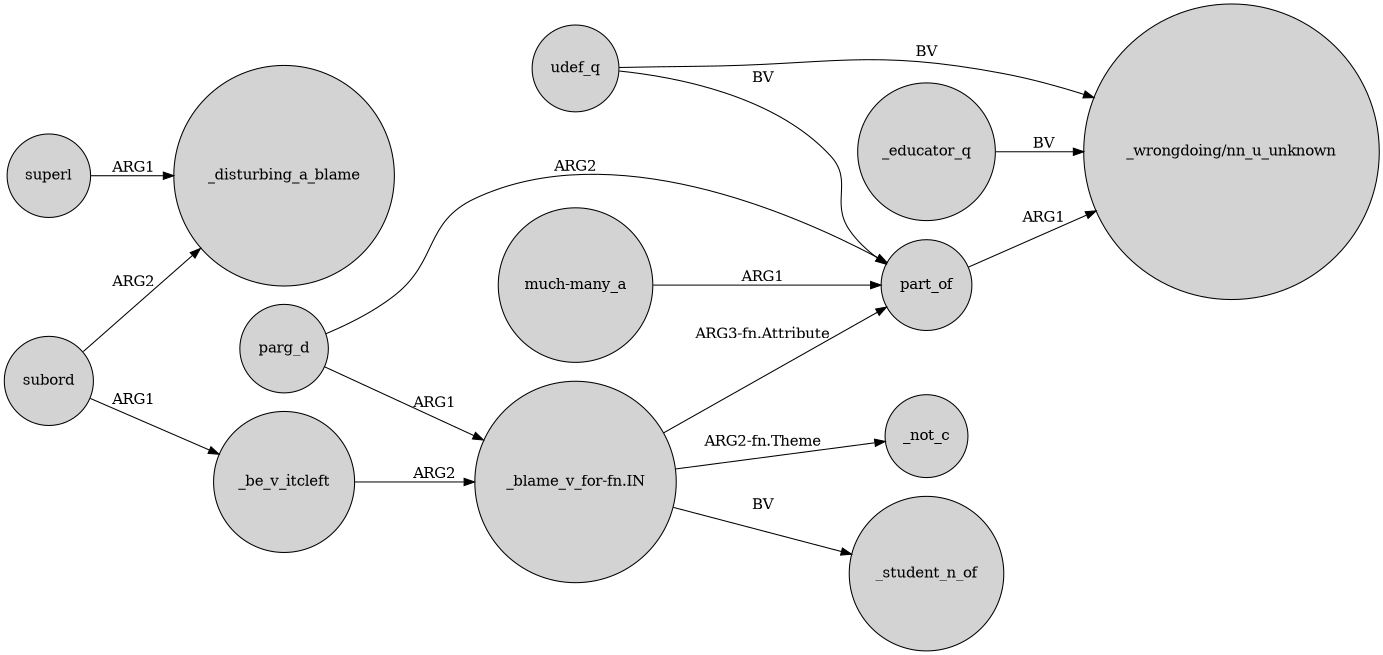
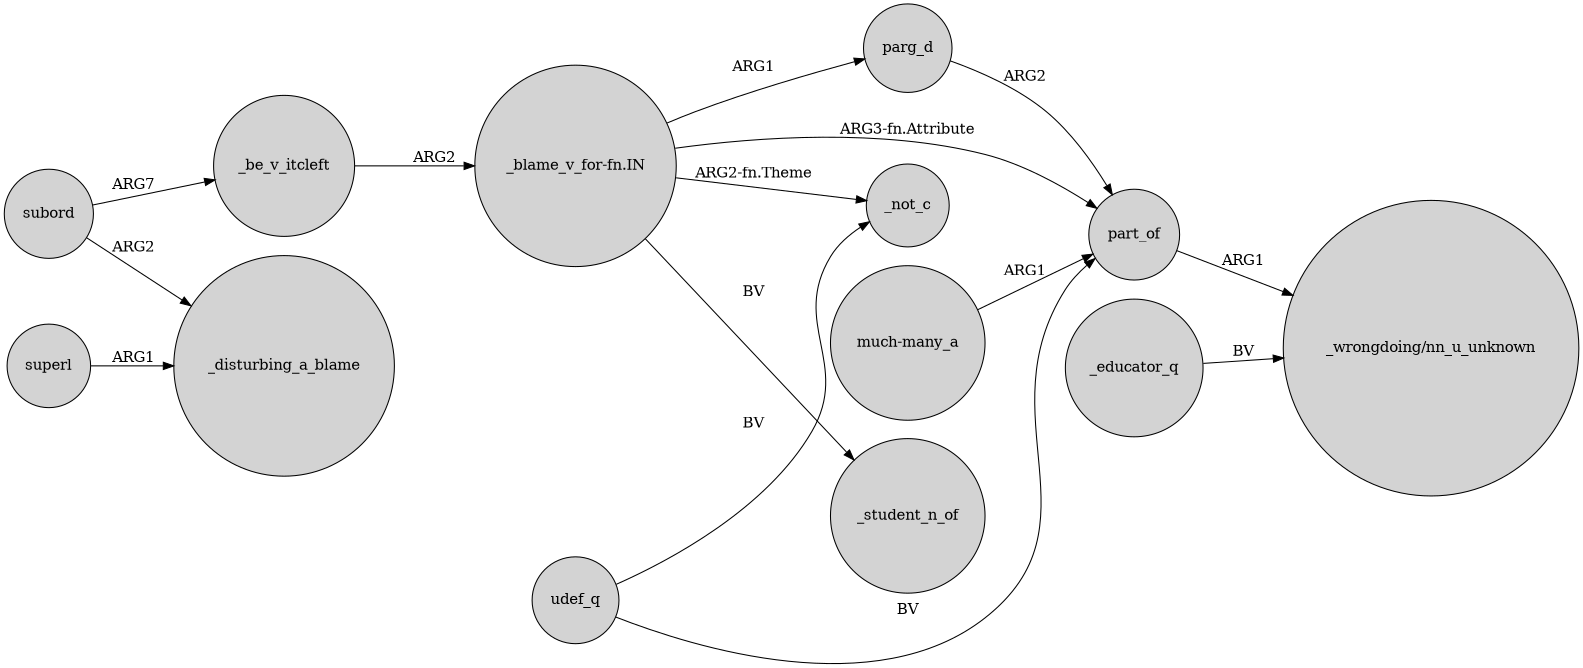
(853, 60) -> (804, 443)
(134, 400) -> (134, 185)
(399, 401) -> (760, 89)
